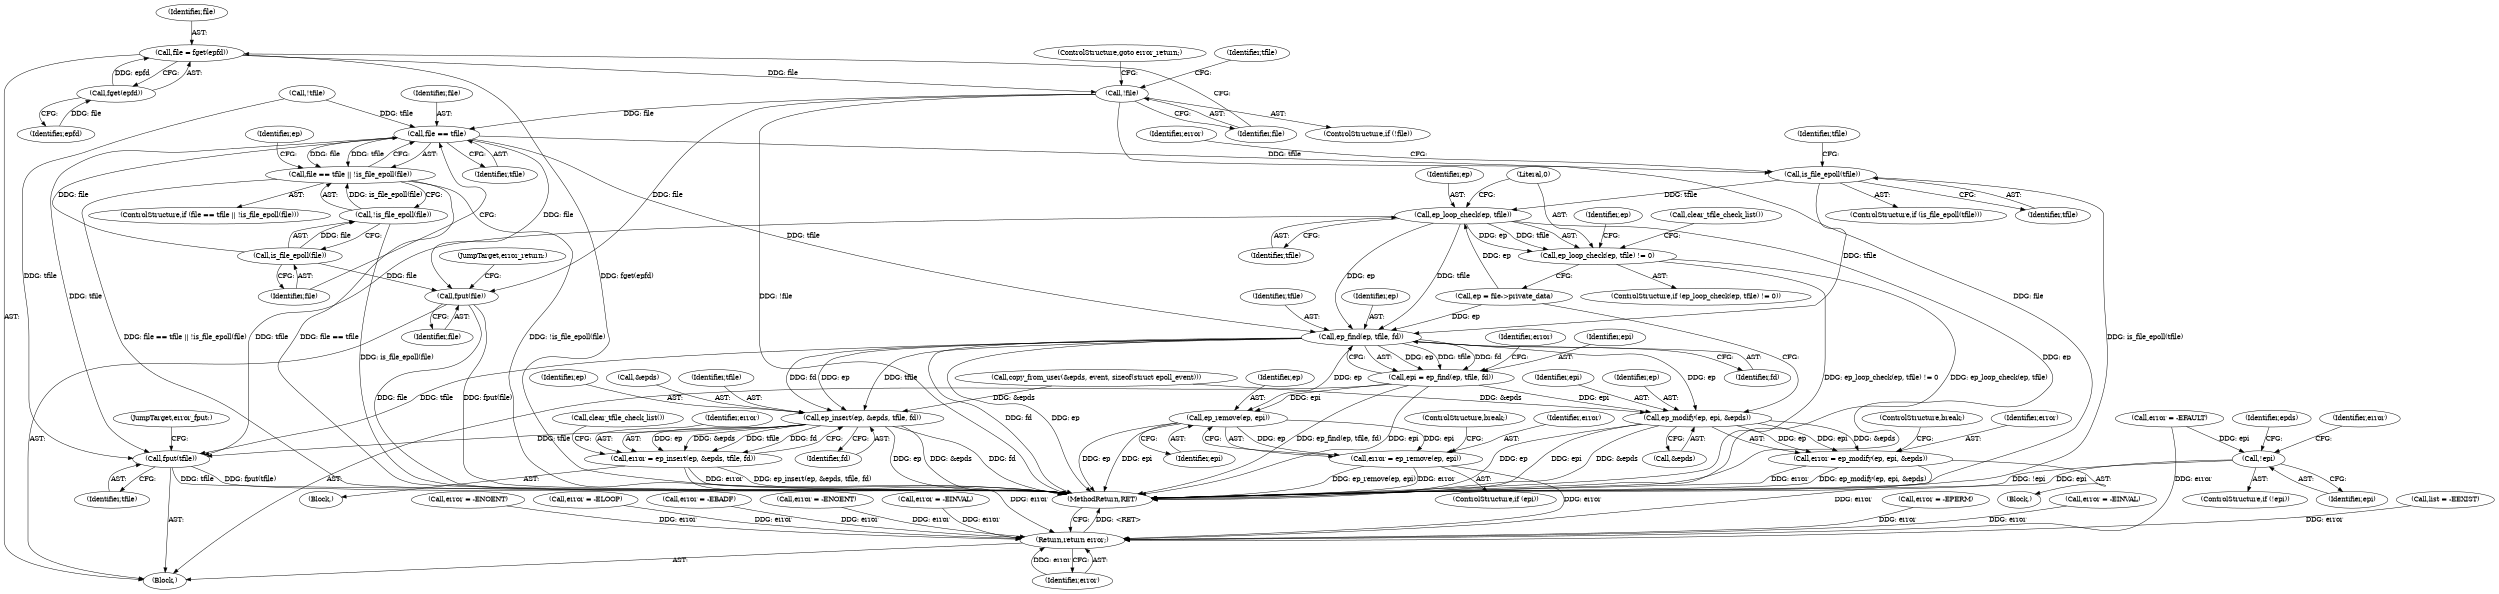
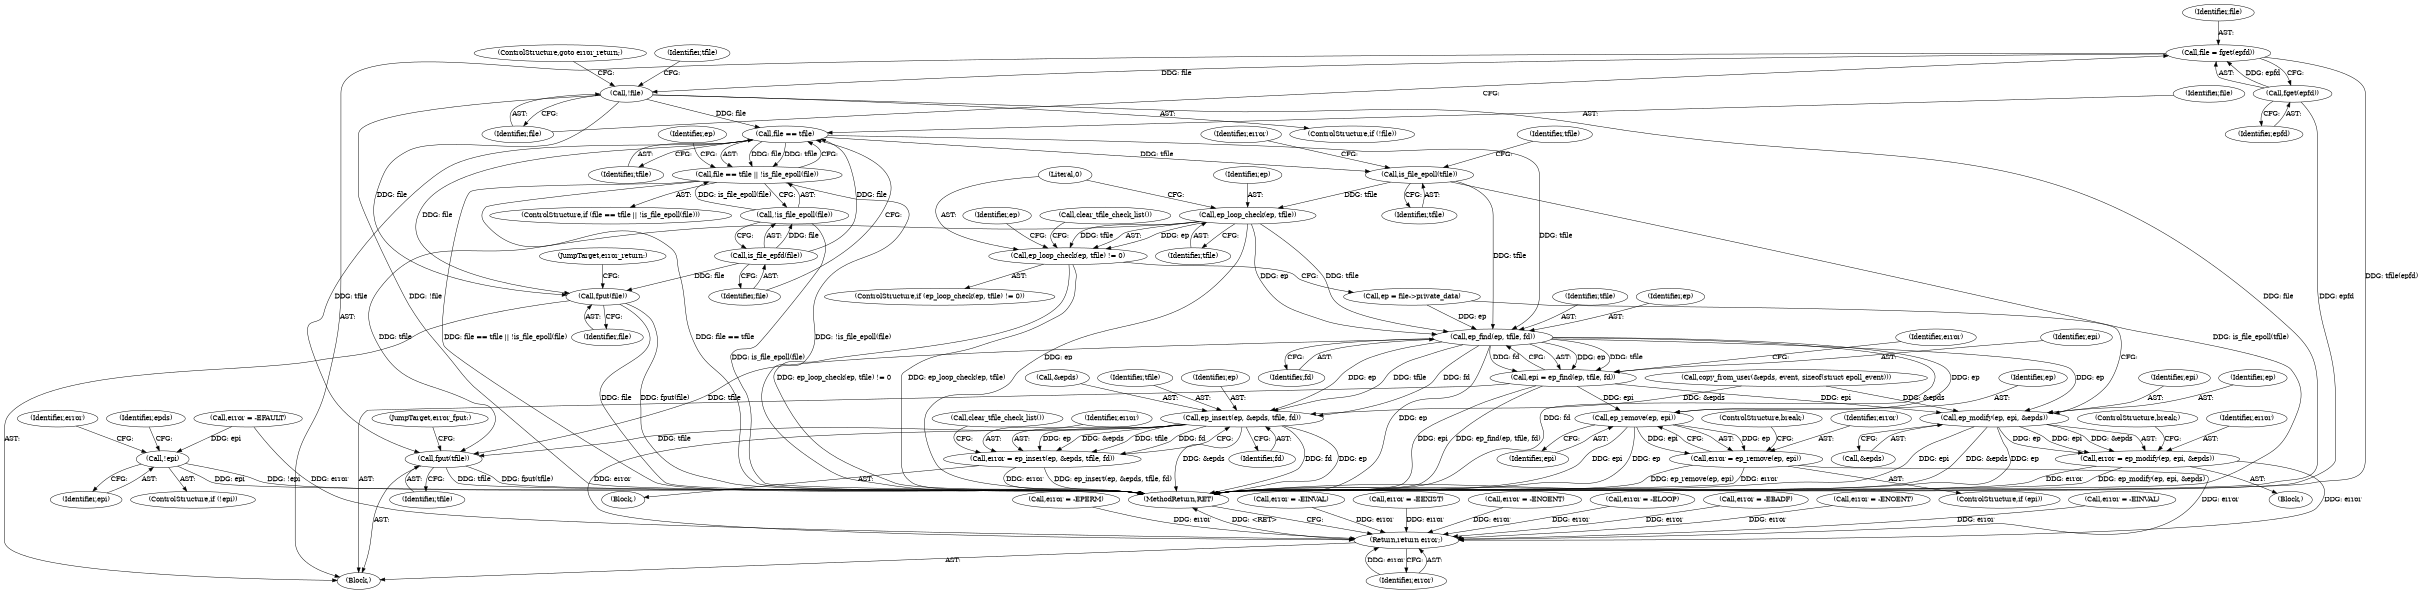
(307, 94) -> none
(86, 114) -> (2295, 114)
(1916, 216) -> none
(290, 256) -> (766, 256)
(1480, 260) -> none
(627, 276) -> (2392, 276)
none -> (2331, 466)
(869, 488) -> (657, 520)
(2445, 500) -> (1406, 500)
